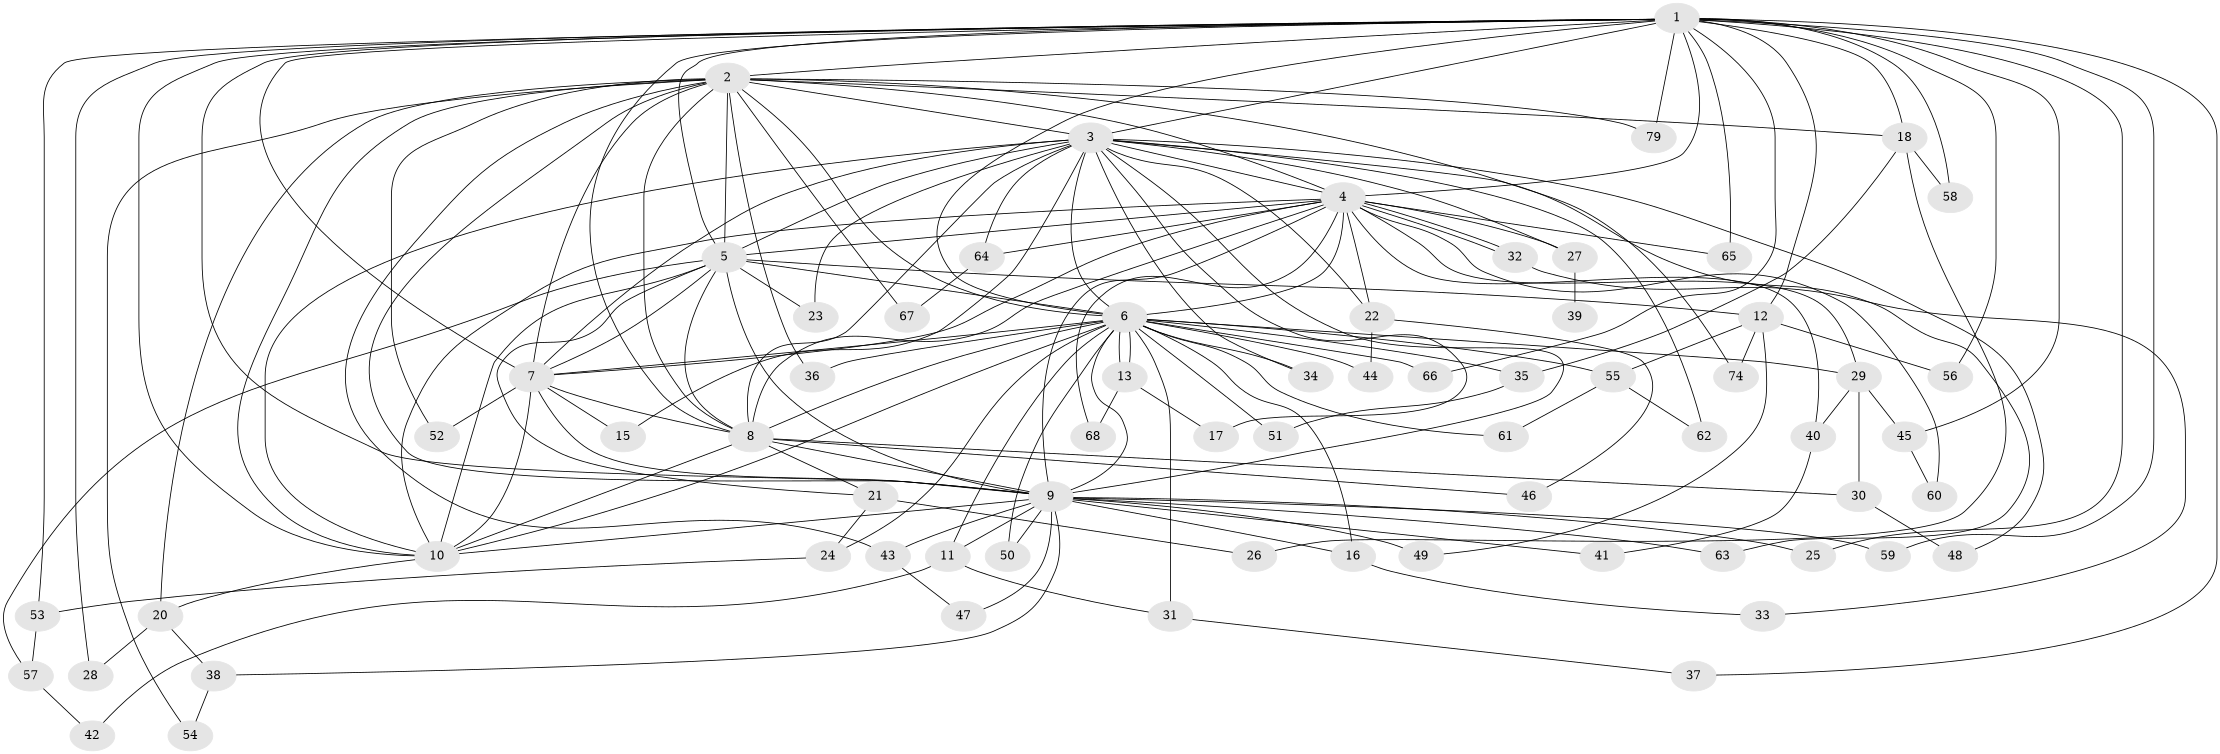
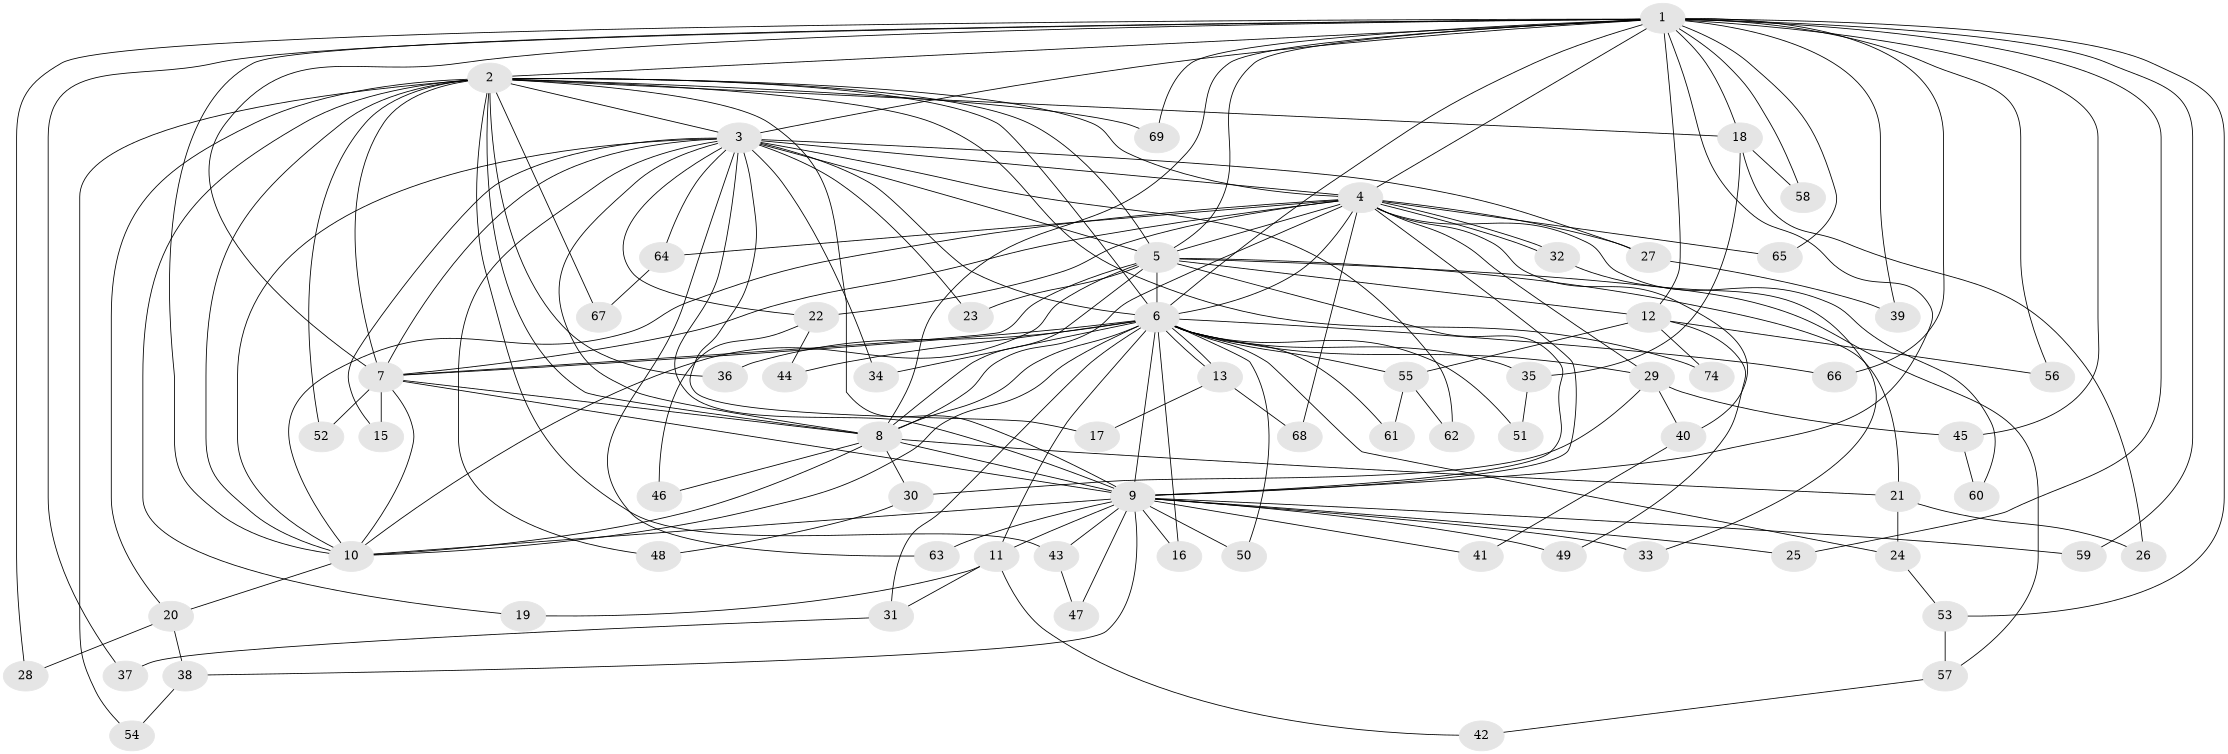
none -> (1869, 99)
(1654, 138) -> (1157, 138)
(1555, 599) -> (1391, 518)
none -> (523, 616)
